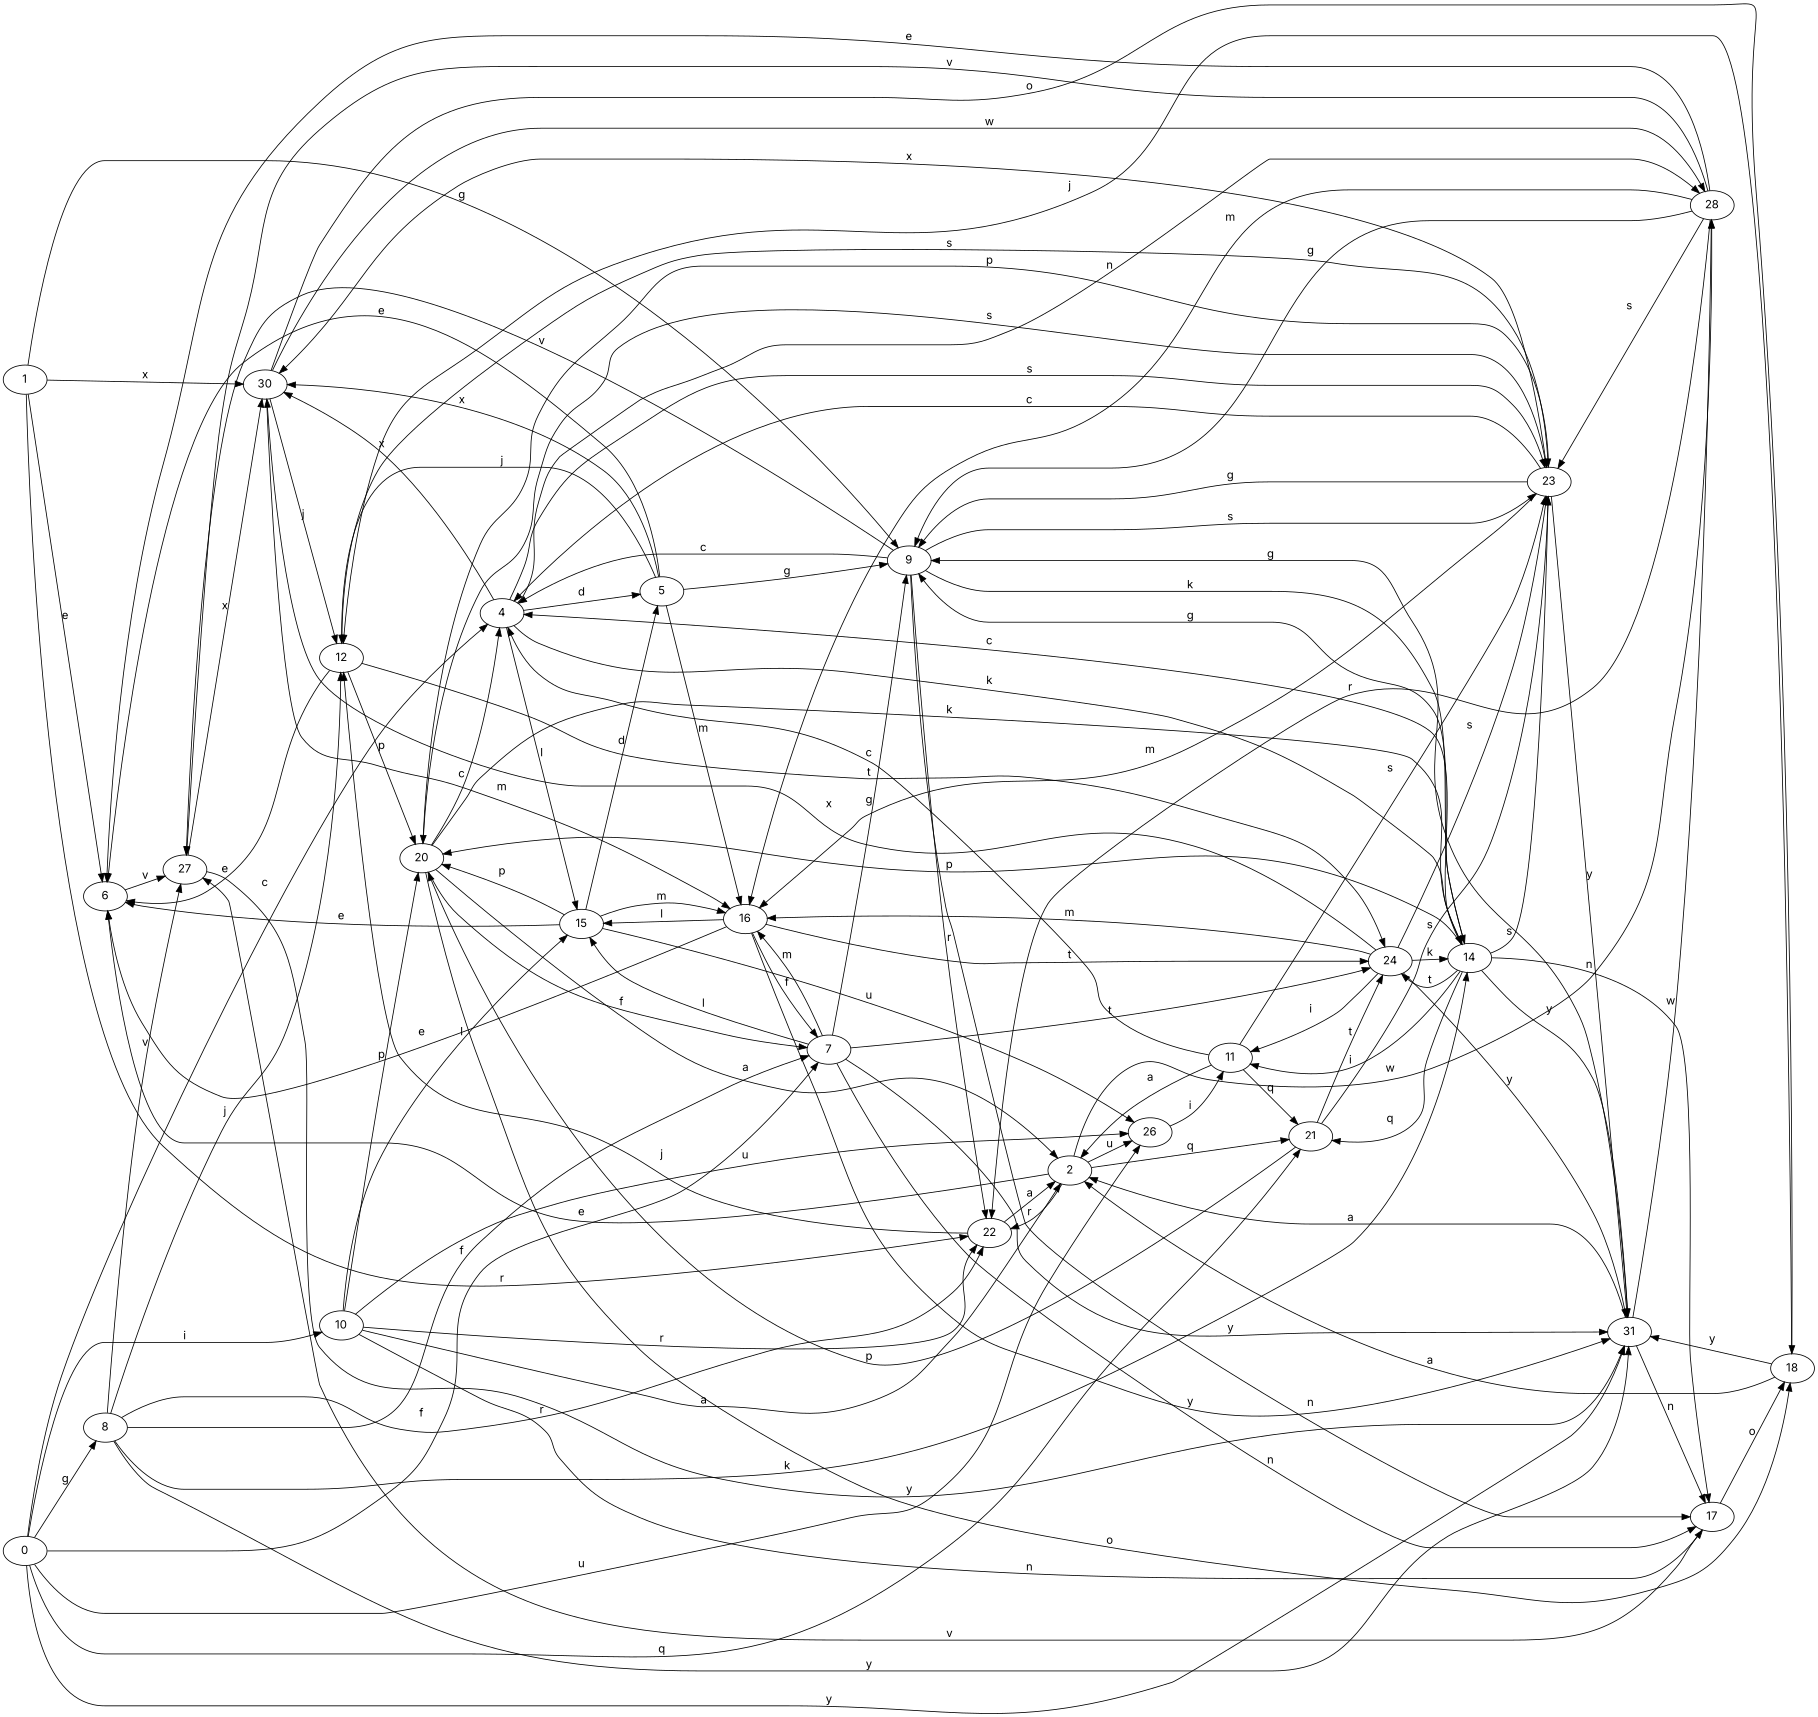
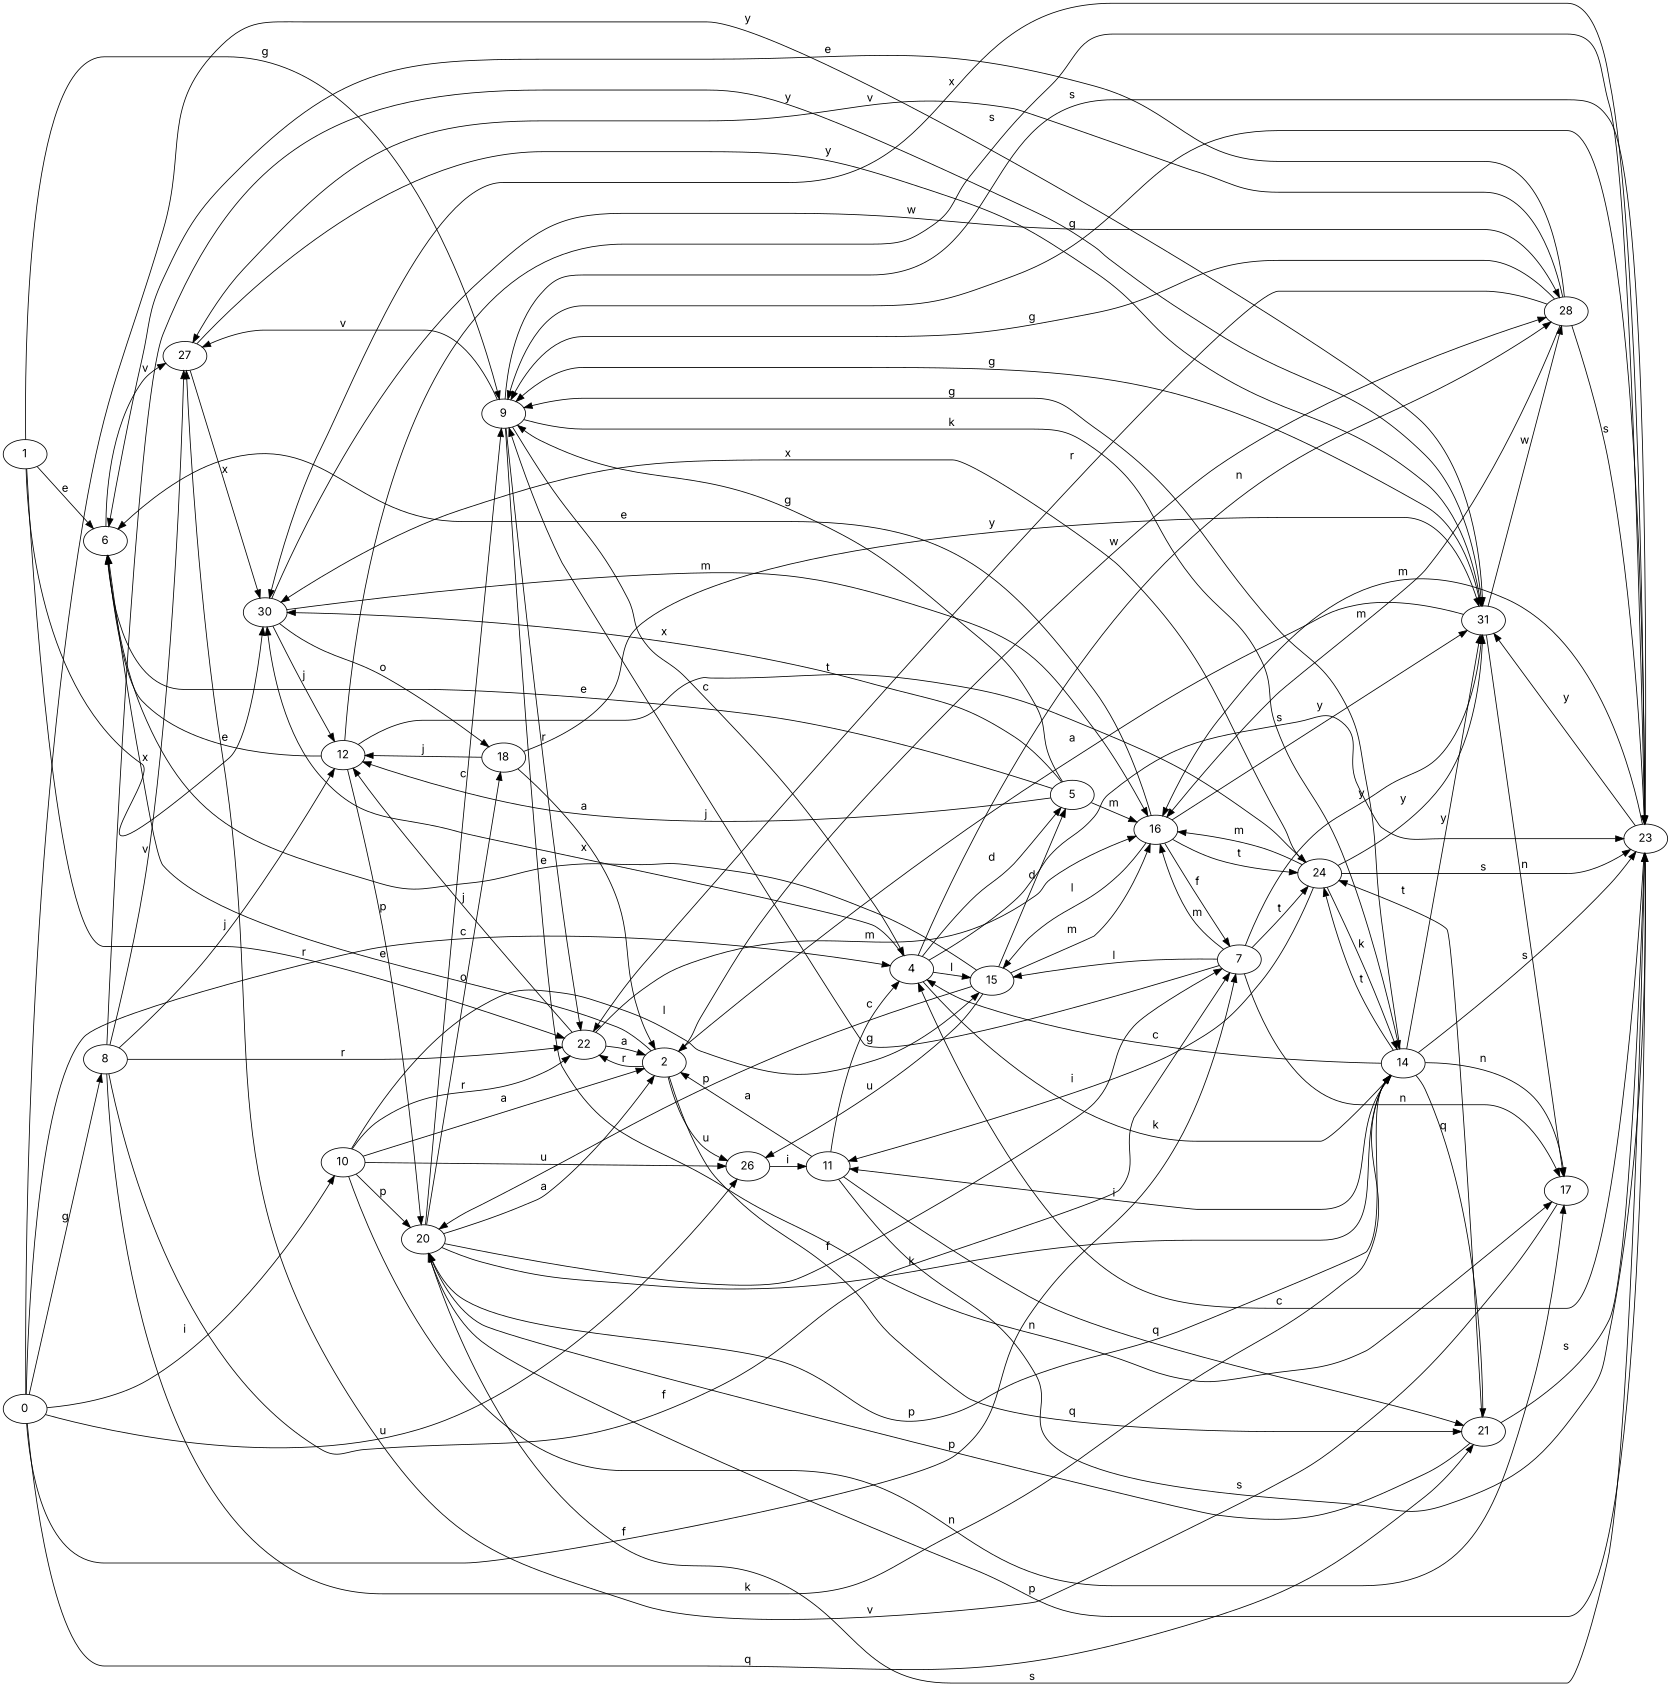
(477, 745) -> (460, 850)
none -> (863, 942)
(1751, 1446) -> none
